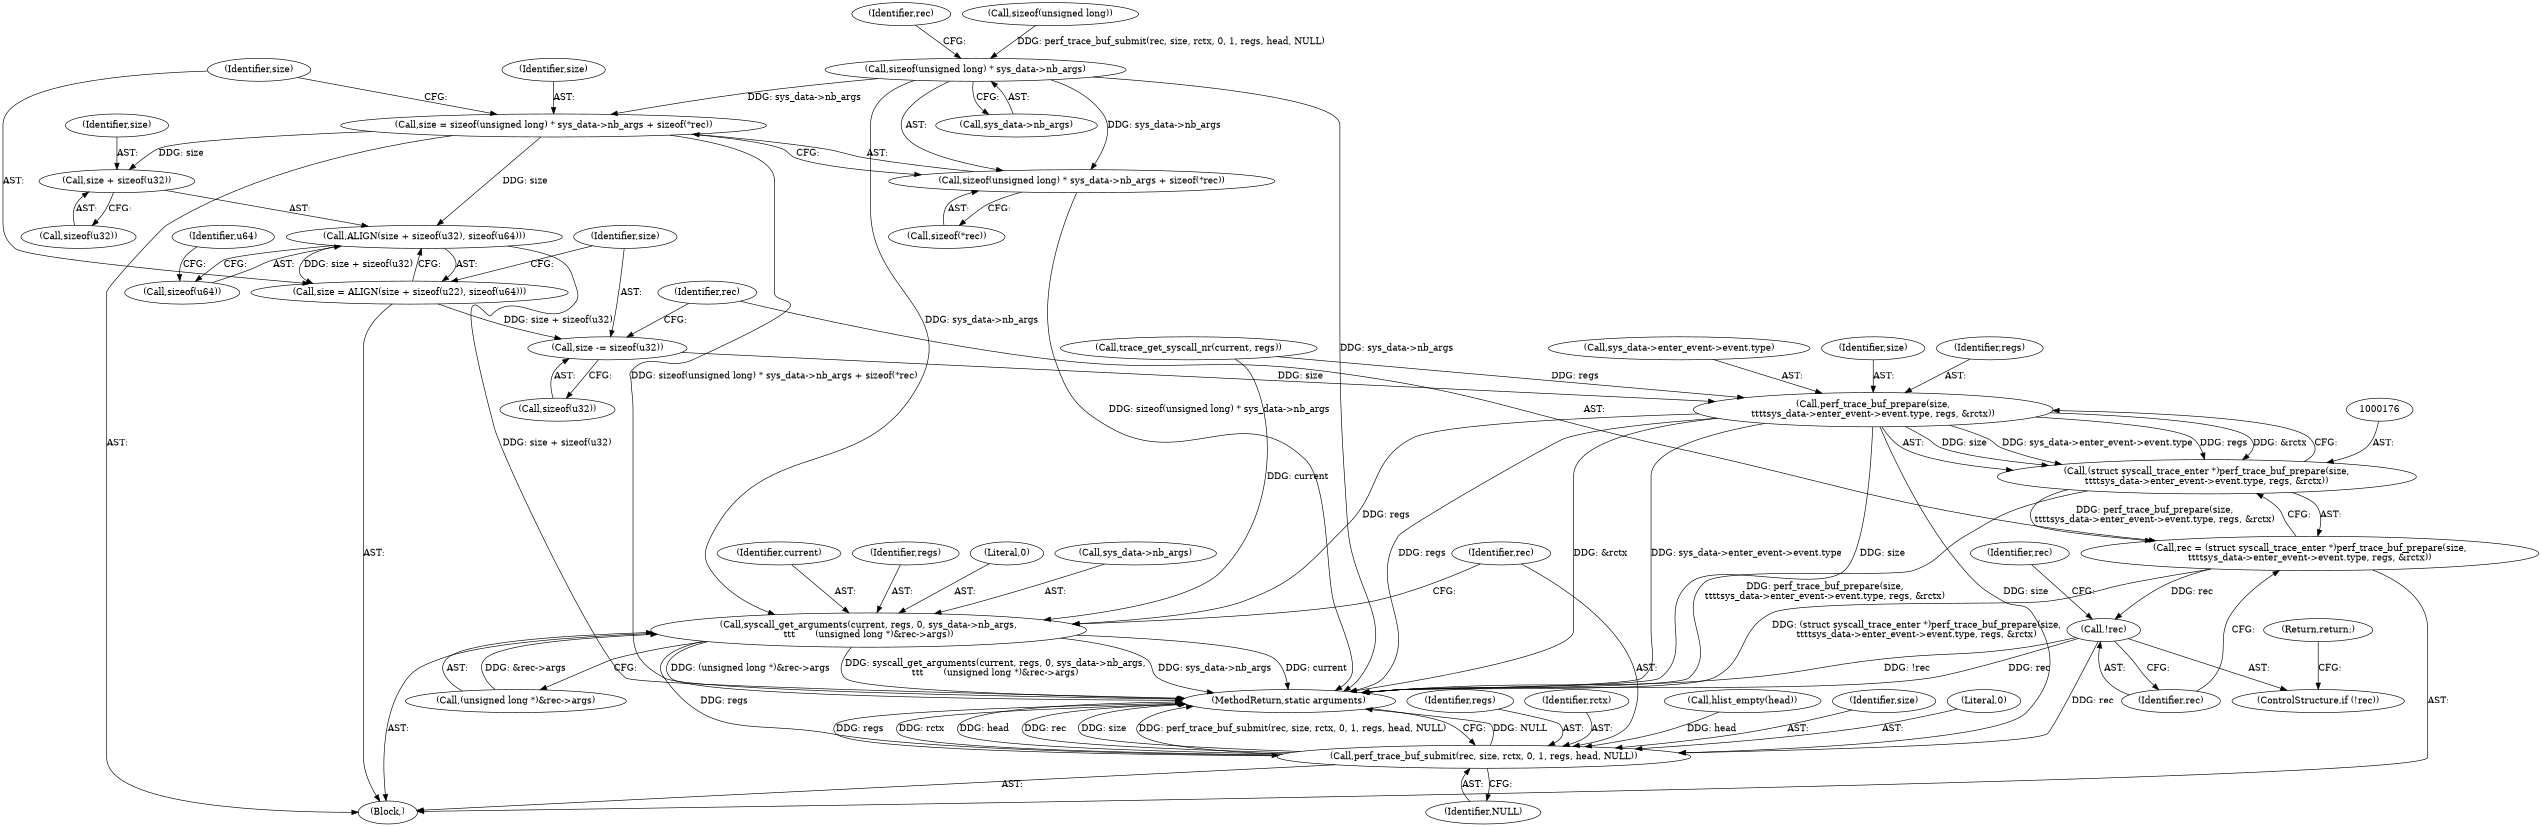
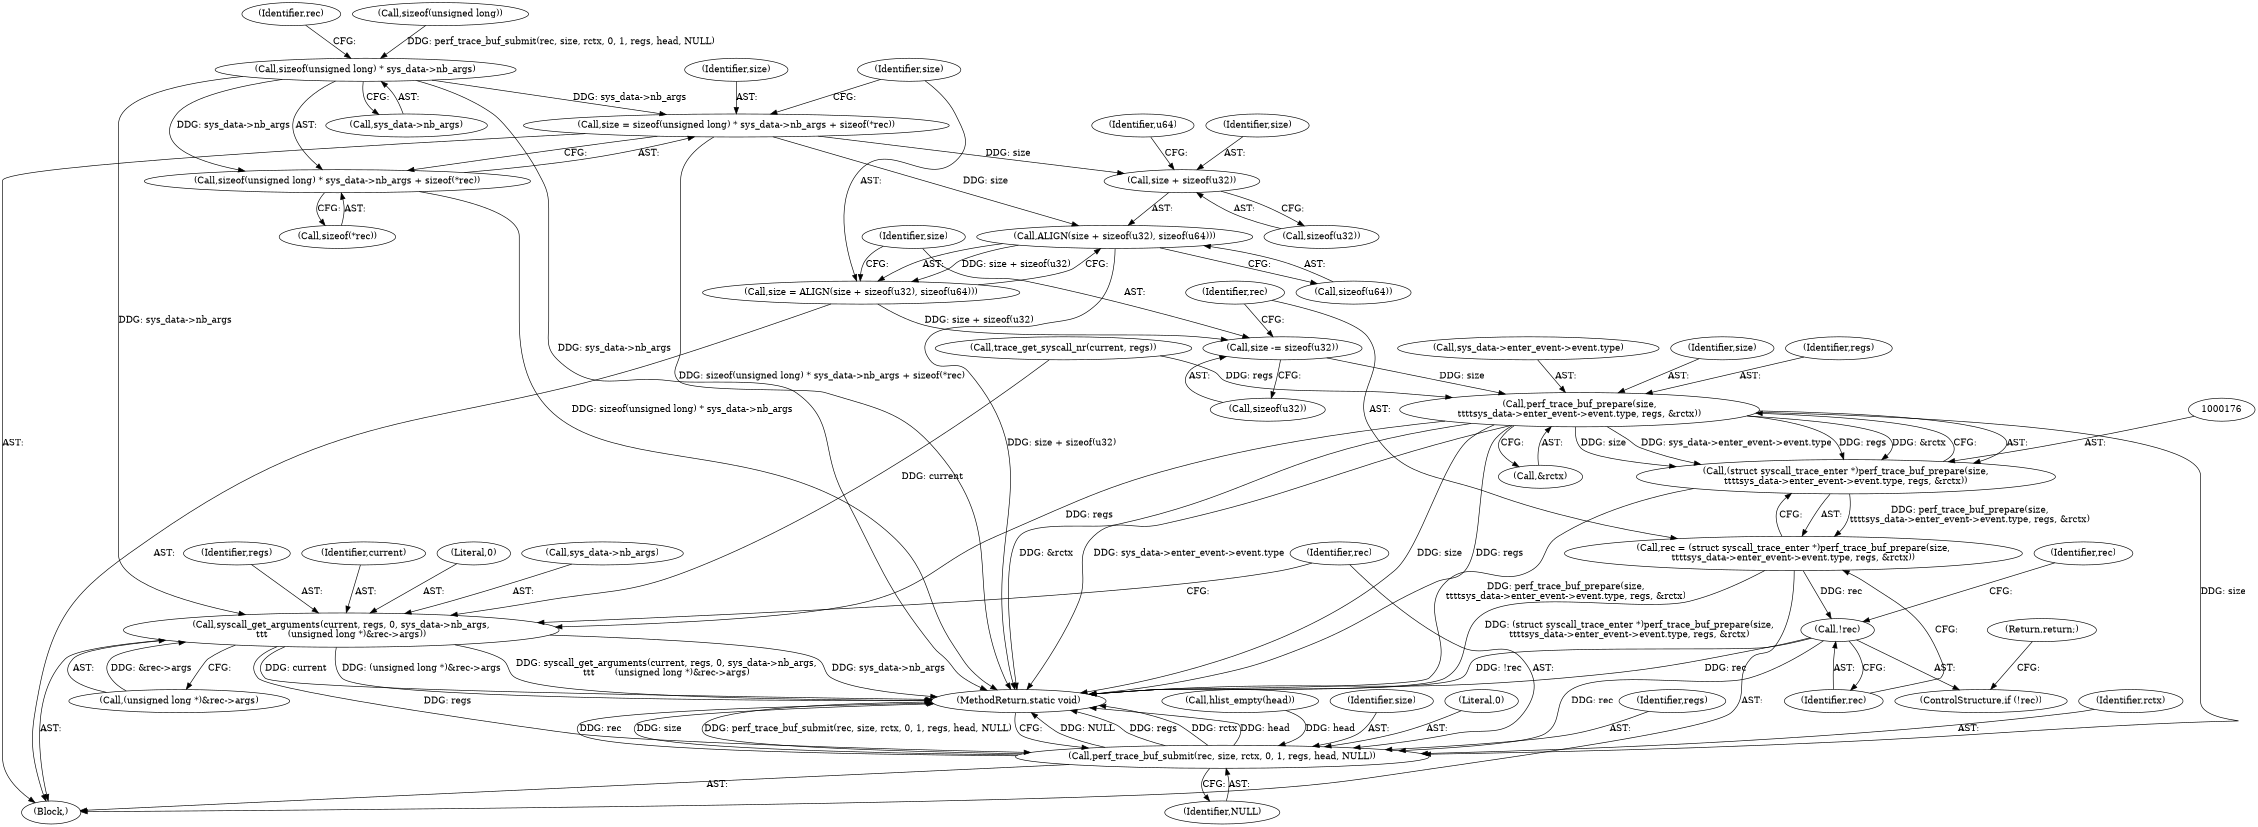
(184, 258) -> (1160, 151)
(410, 293) -> (861, 293)
none -> (1541, 477)
(1289, 701) -> (1019, 701)
